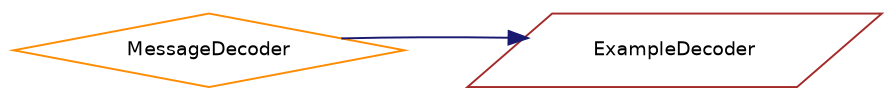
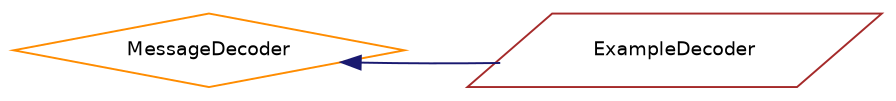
(425, 37) -> (431, 63)
